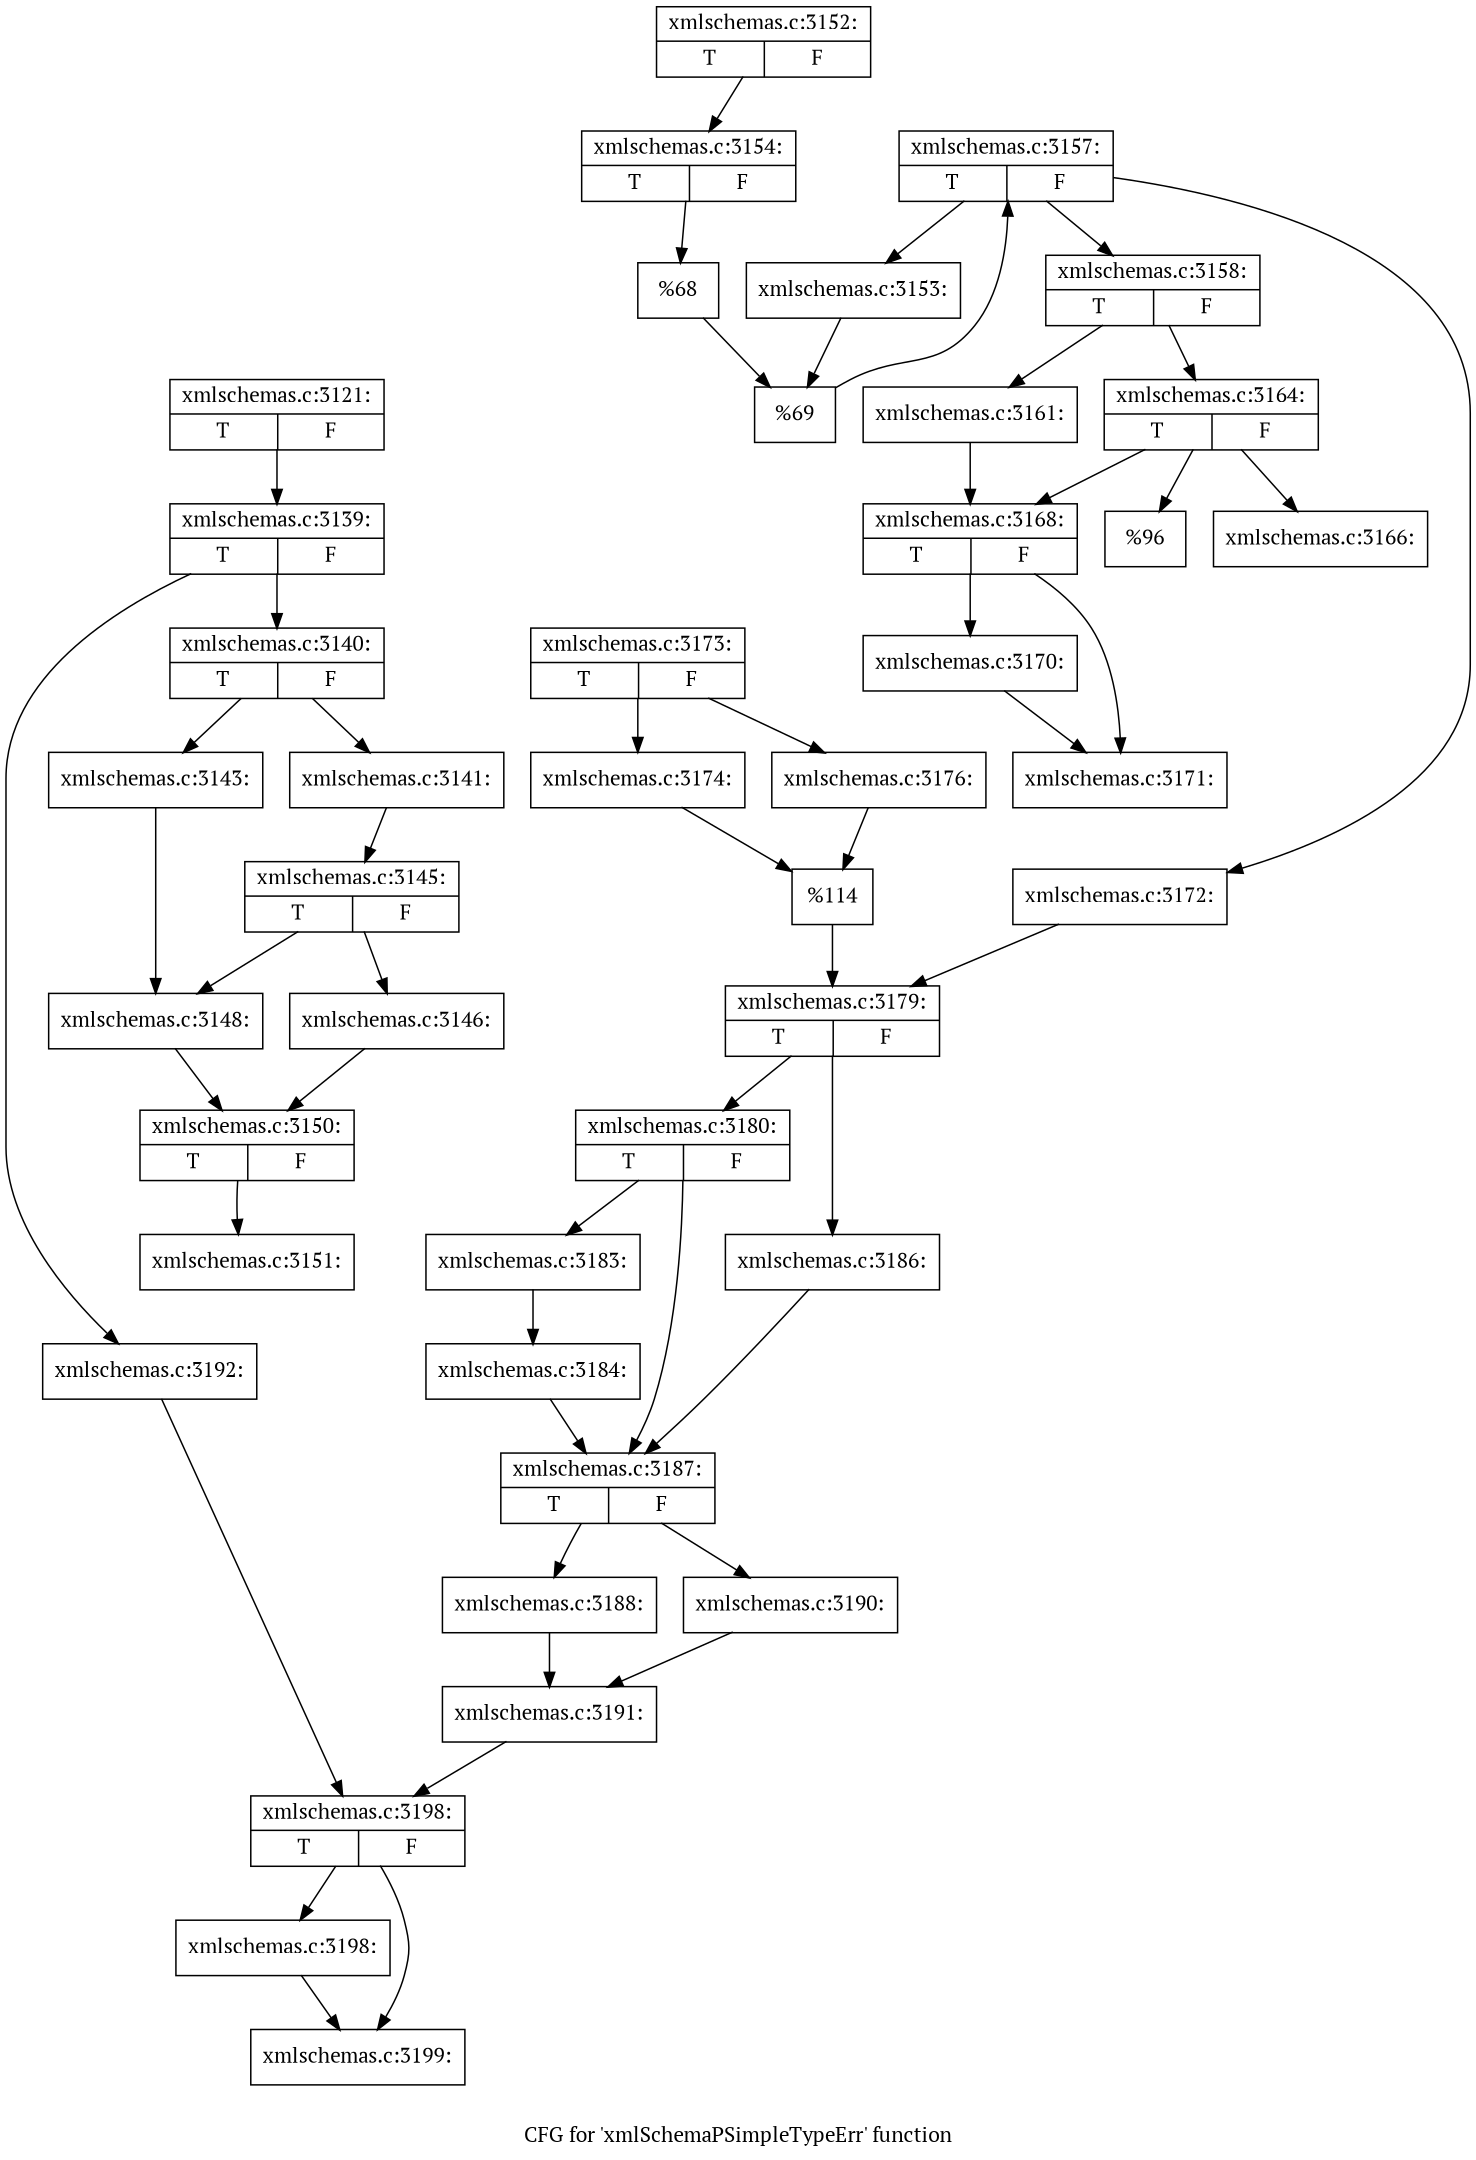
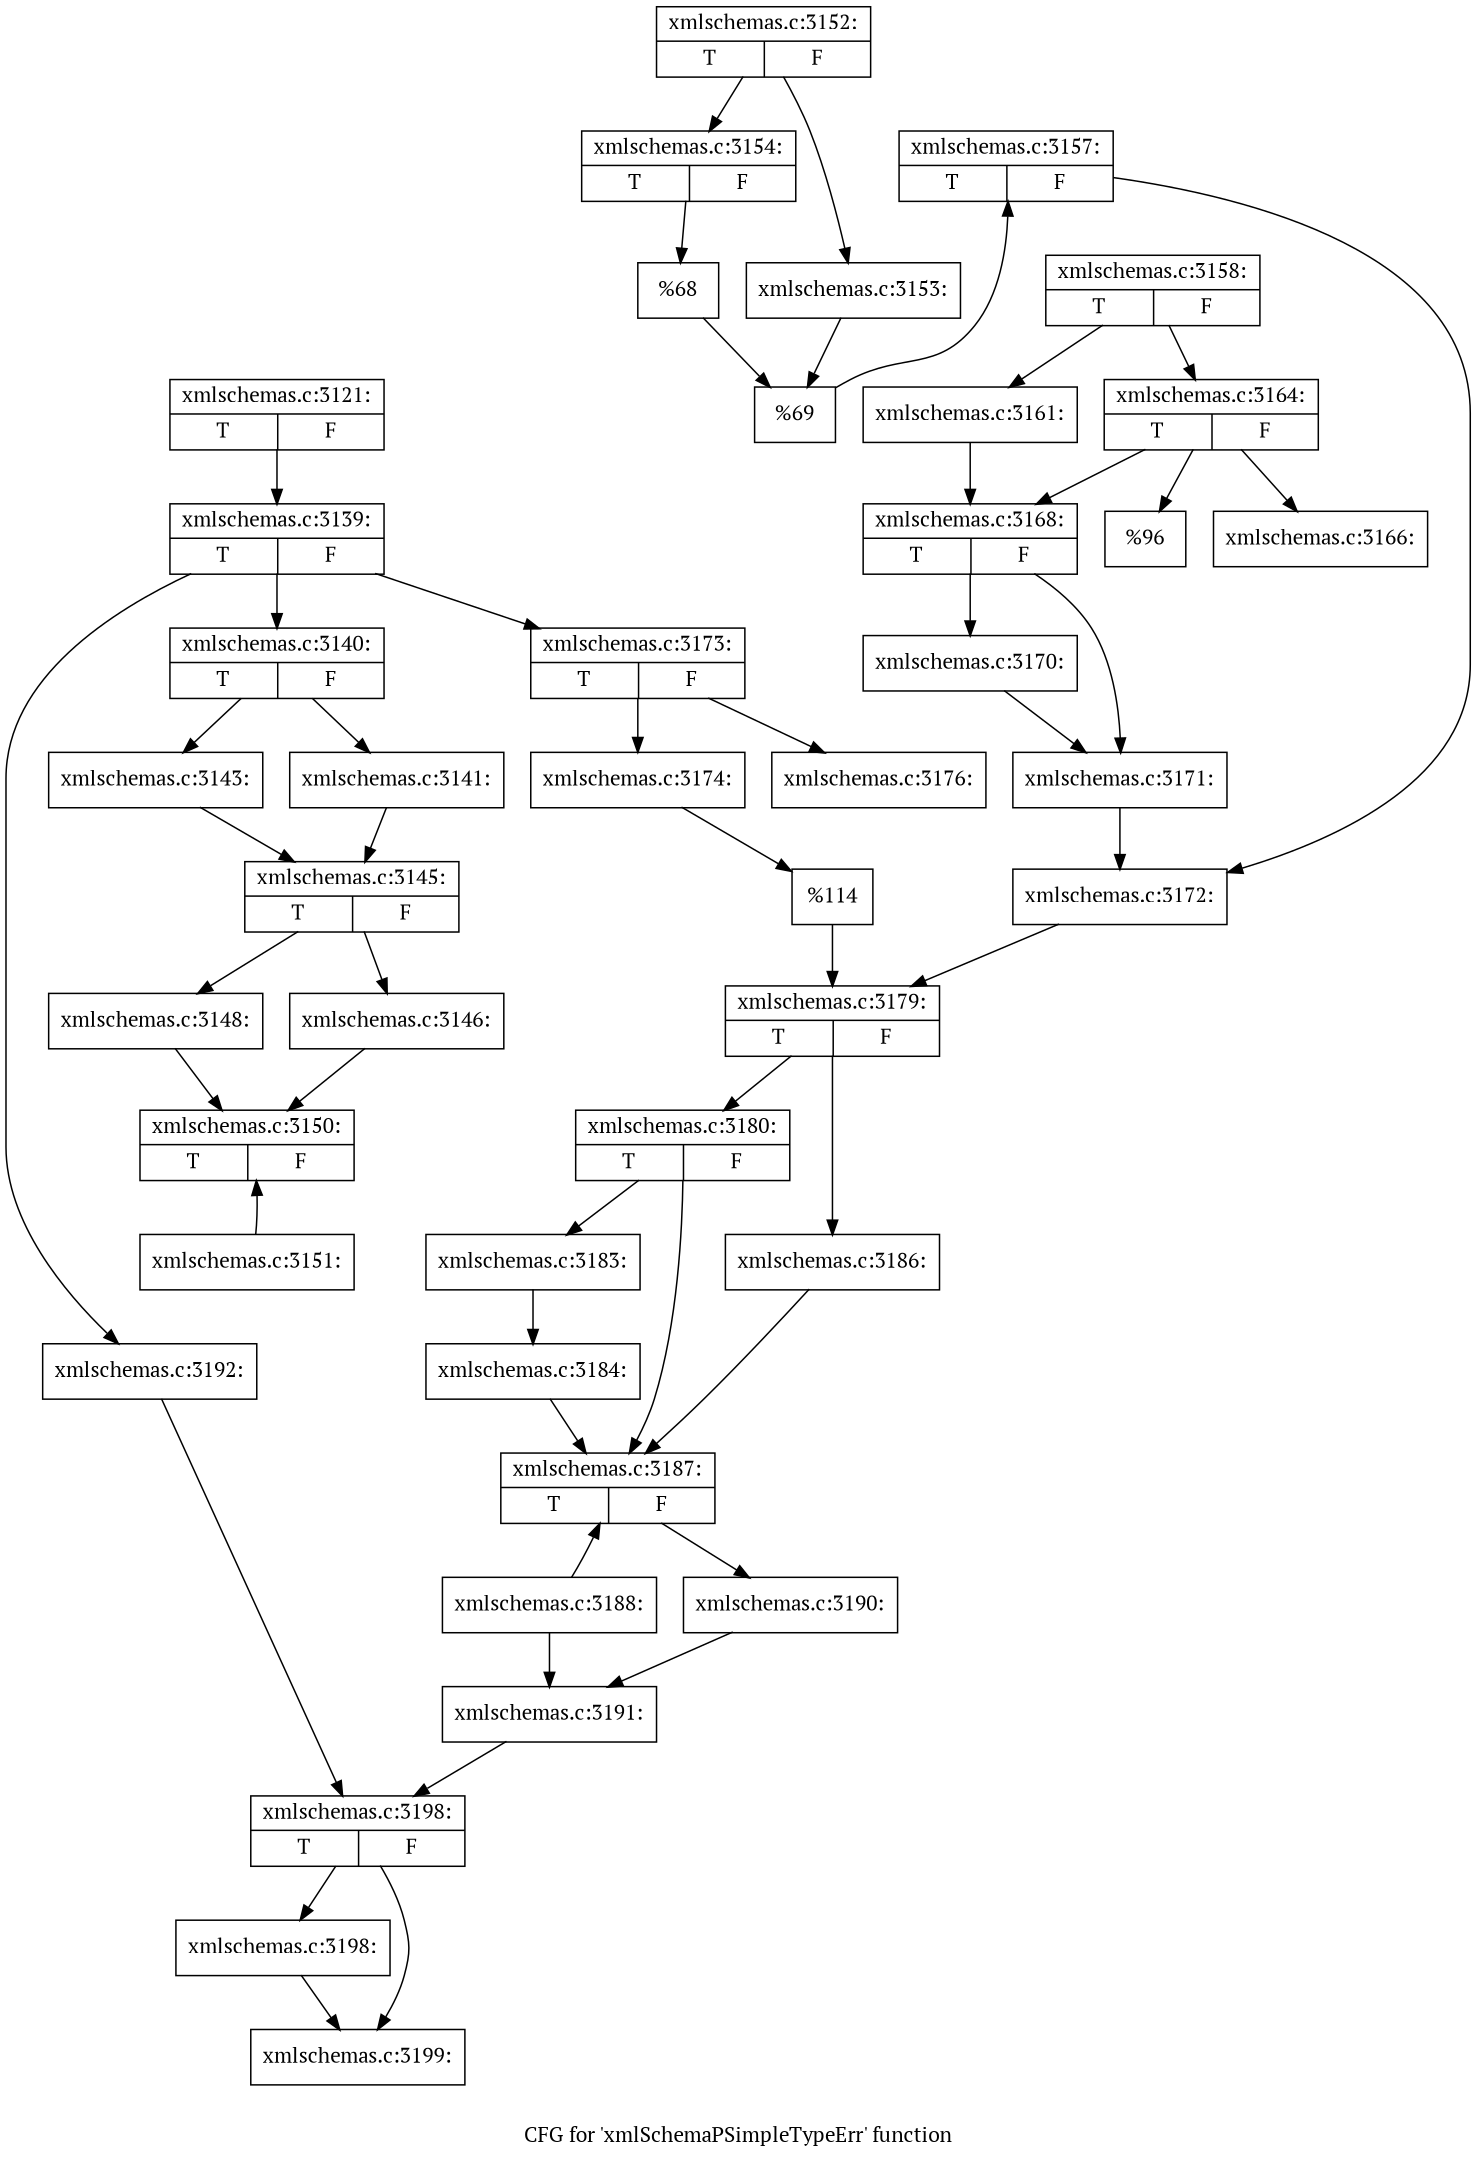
(1073, 223) -> none
(931, 227) -> (821, 160)
none -> (450, 599)
none -> (1120, 831)
(858, 832) -> none
(156, 893) -> (241, 831)
(237, 1200) -> (257, 1215)
(570, 1543) -> (583, 1558)
